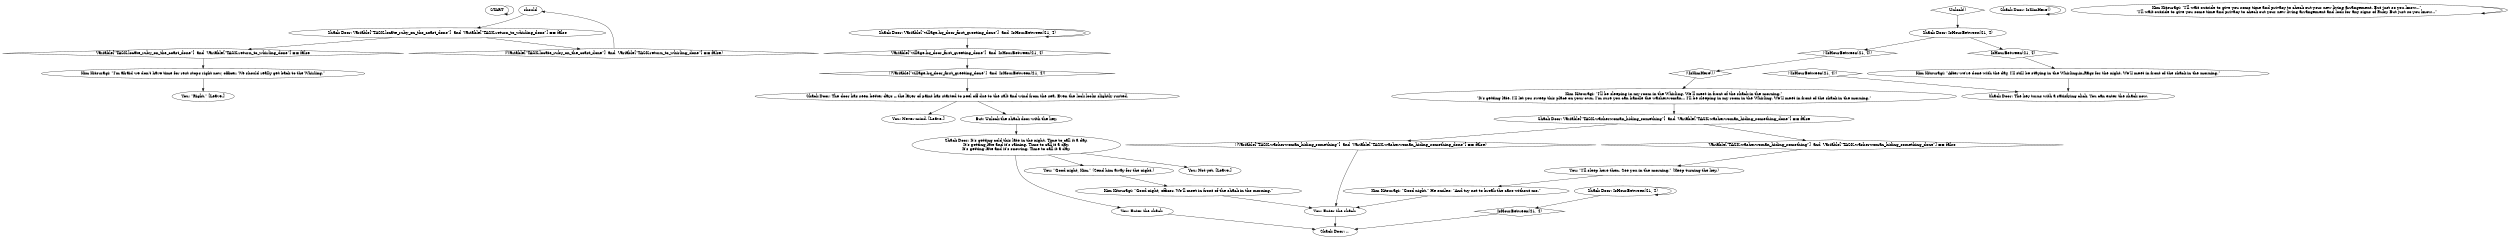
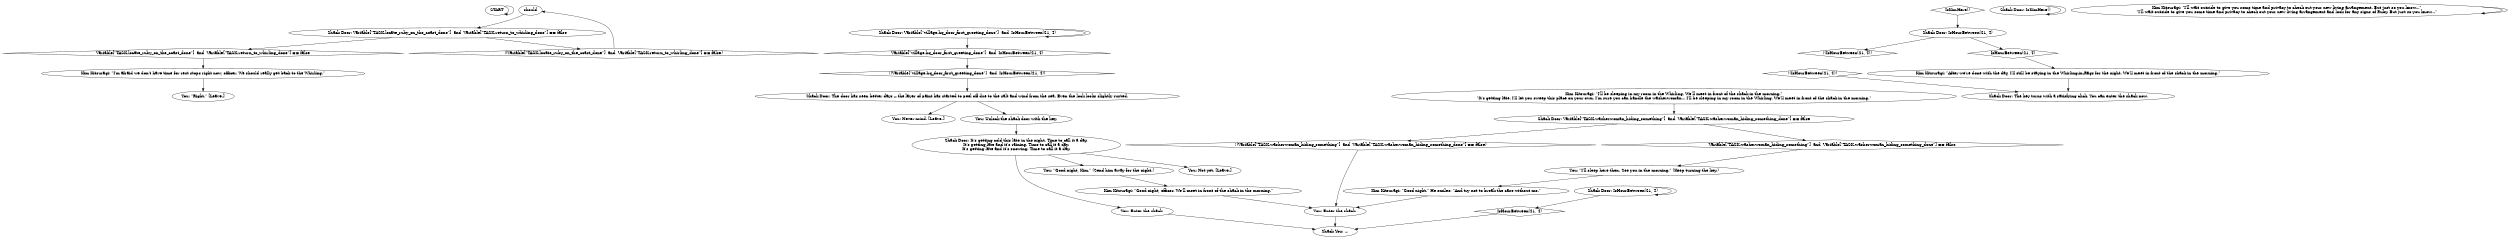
(1958, 10) -> (1958, 10)
(1700, 74) -> none
(1016, 119) -> (1016, 119)
(1335, 232) -> (1335, 232)
